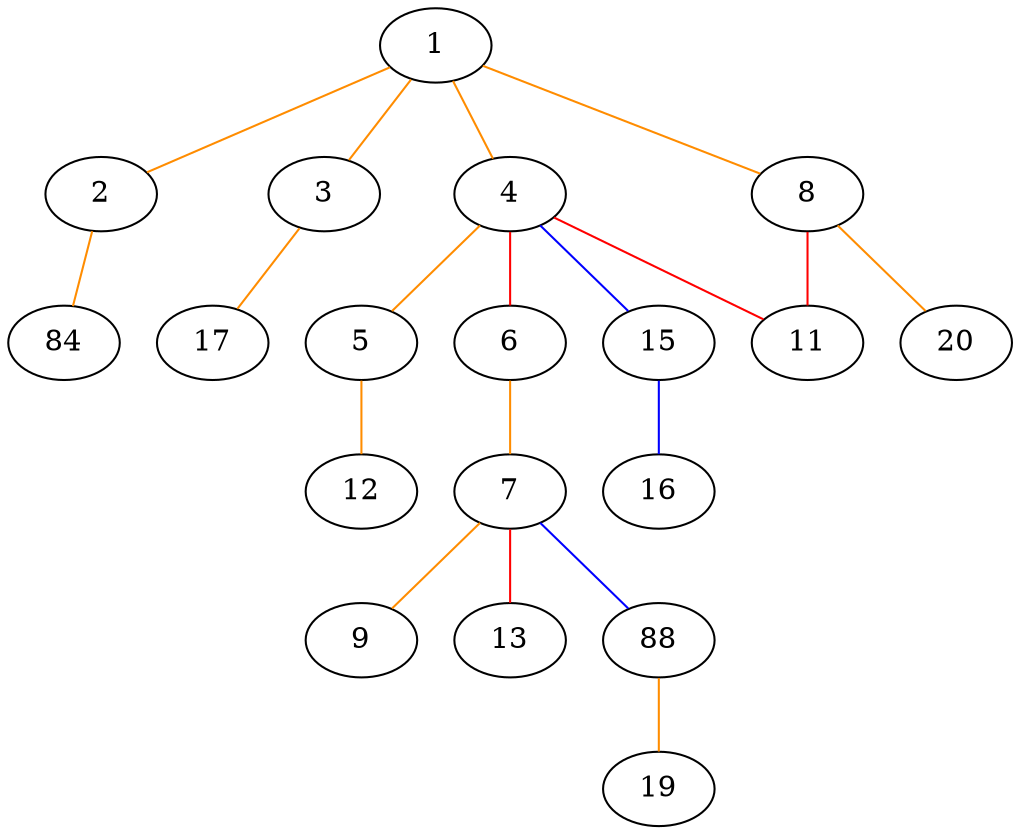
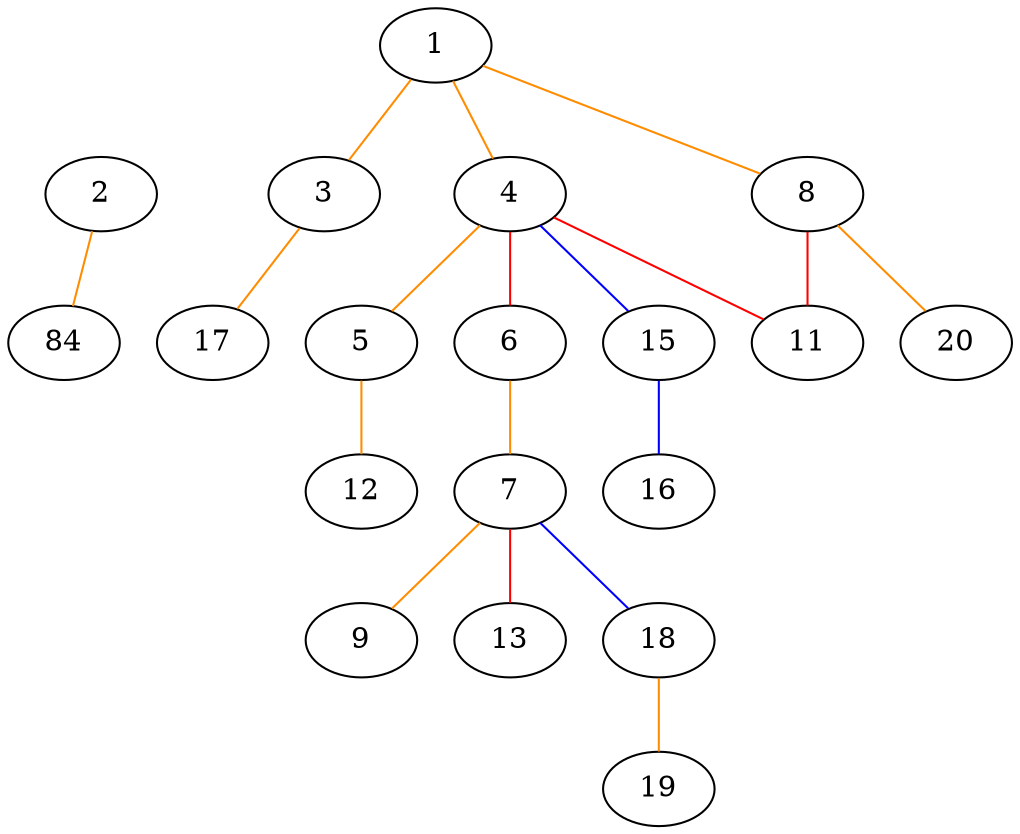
(268, 120) -> none
(659, 640) -> (659, 640)
